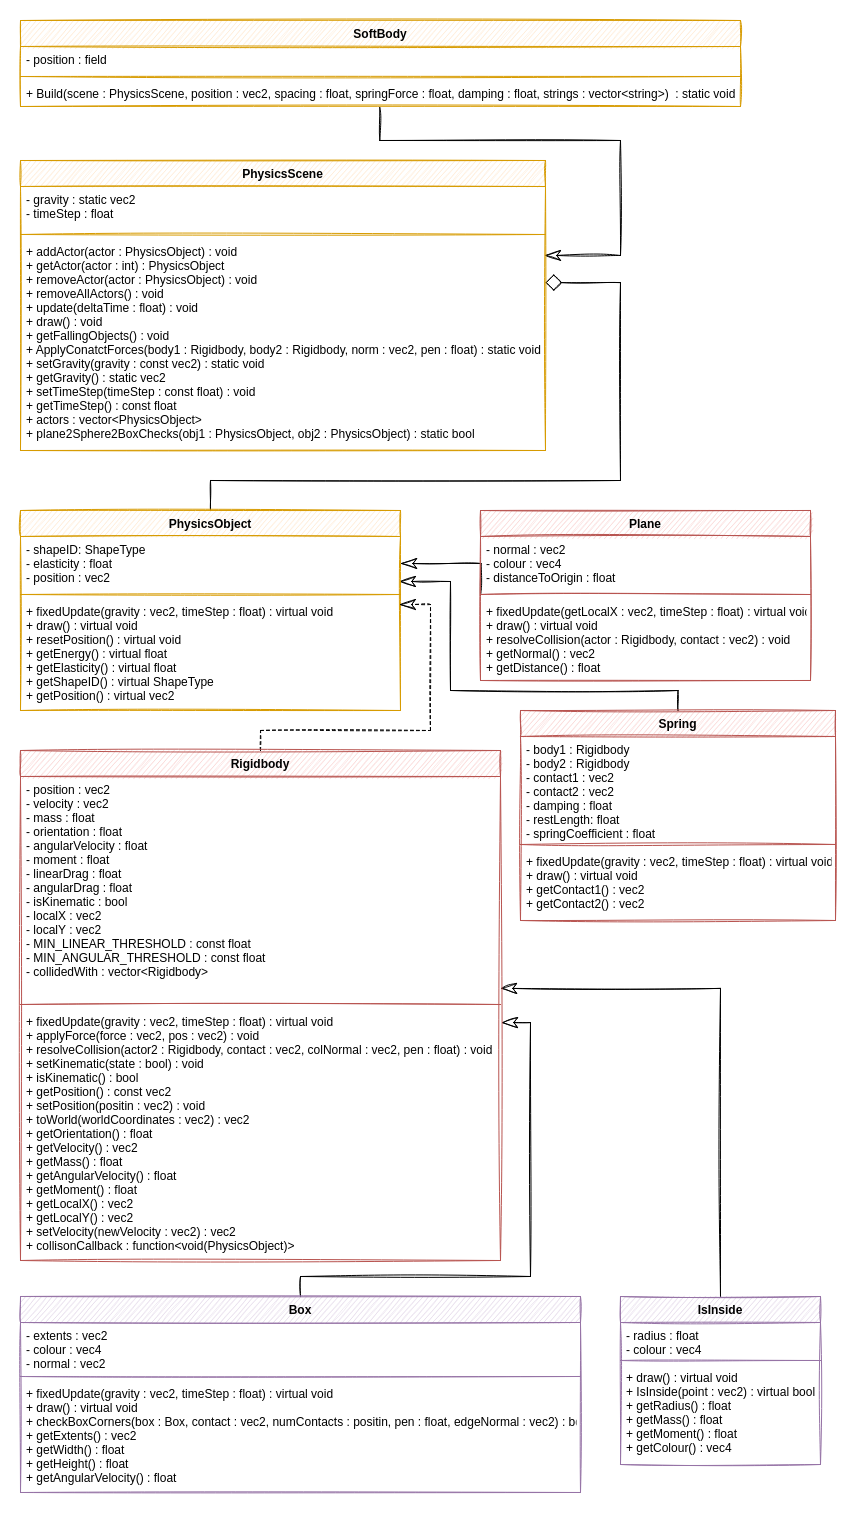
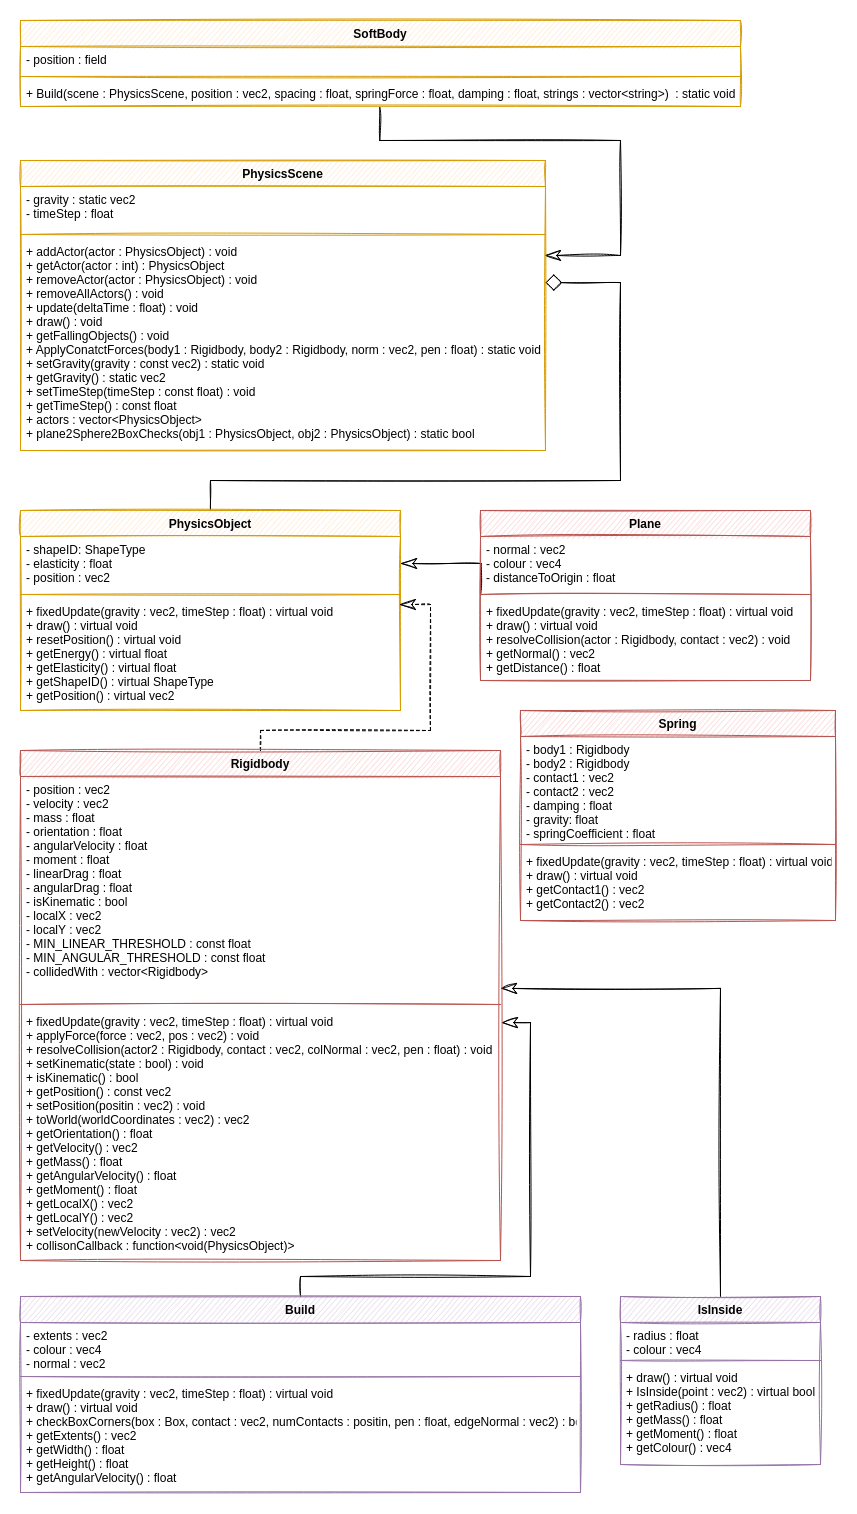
(670, 612) -> (663, 612)
(500, 691) -> none
(580, 750) -> (580, 750)
(300, 1310) -> (300, 1310)
